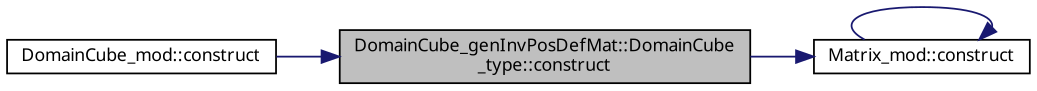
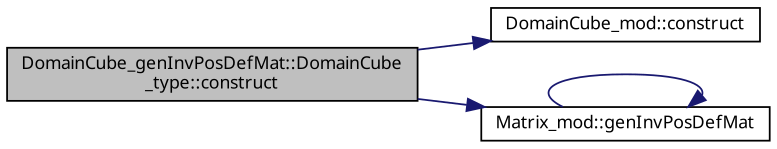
(299, 57) -> (445, 46)
(922, 57) -> (625, 124)
